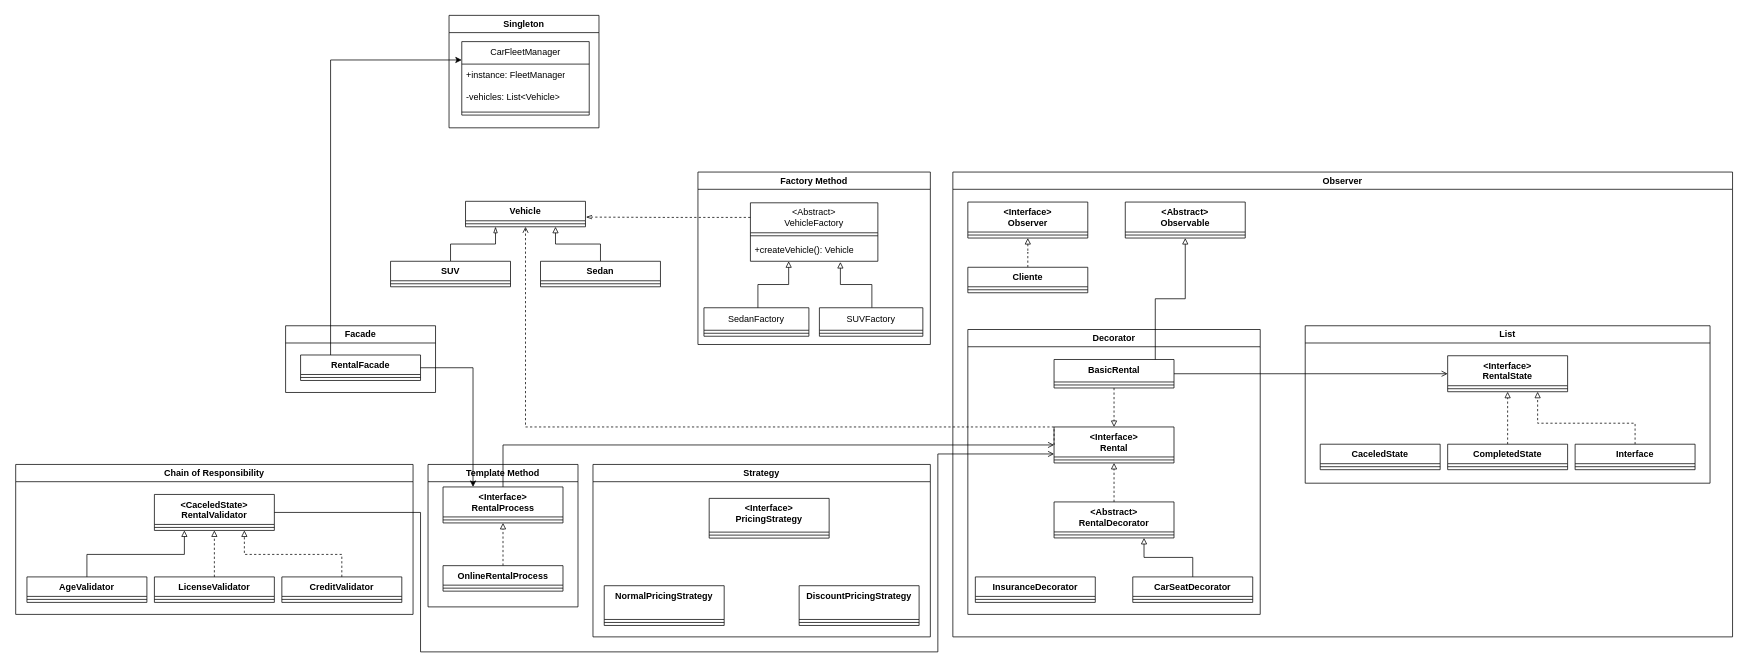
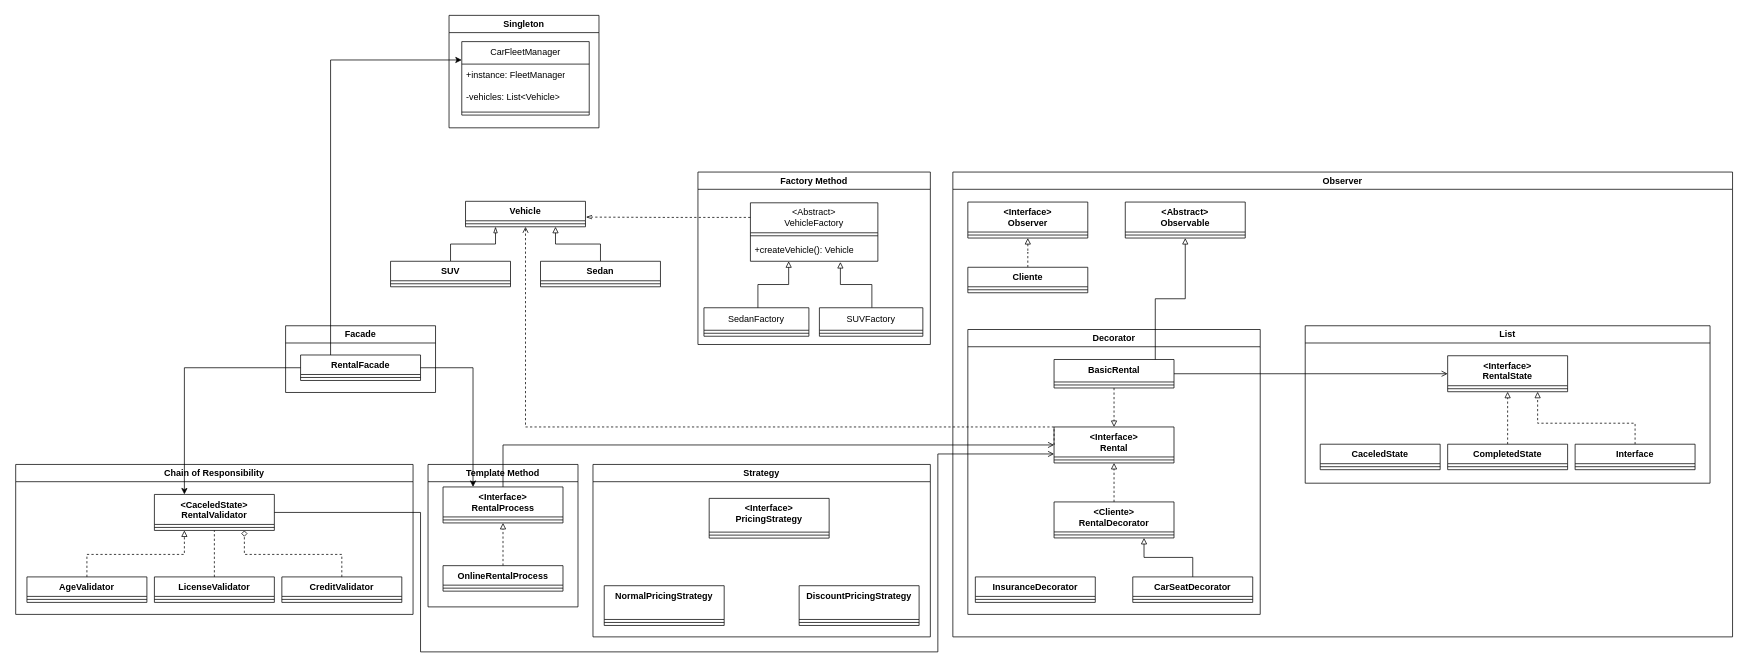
none -> (184, 370)
(1114, 518) -> (1114, 518)
(214, 538) -> (214, 535)
(244, 538) -> (244, 537)
(134, 555) -> (134, 555)
